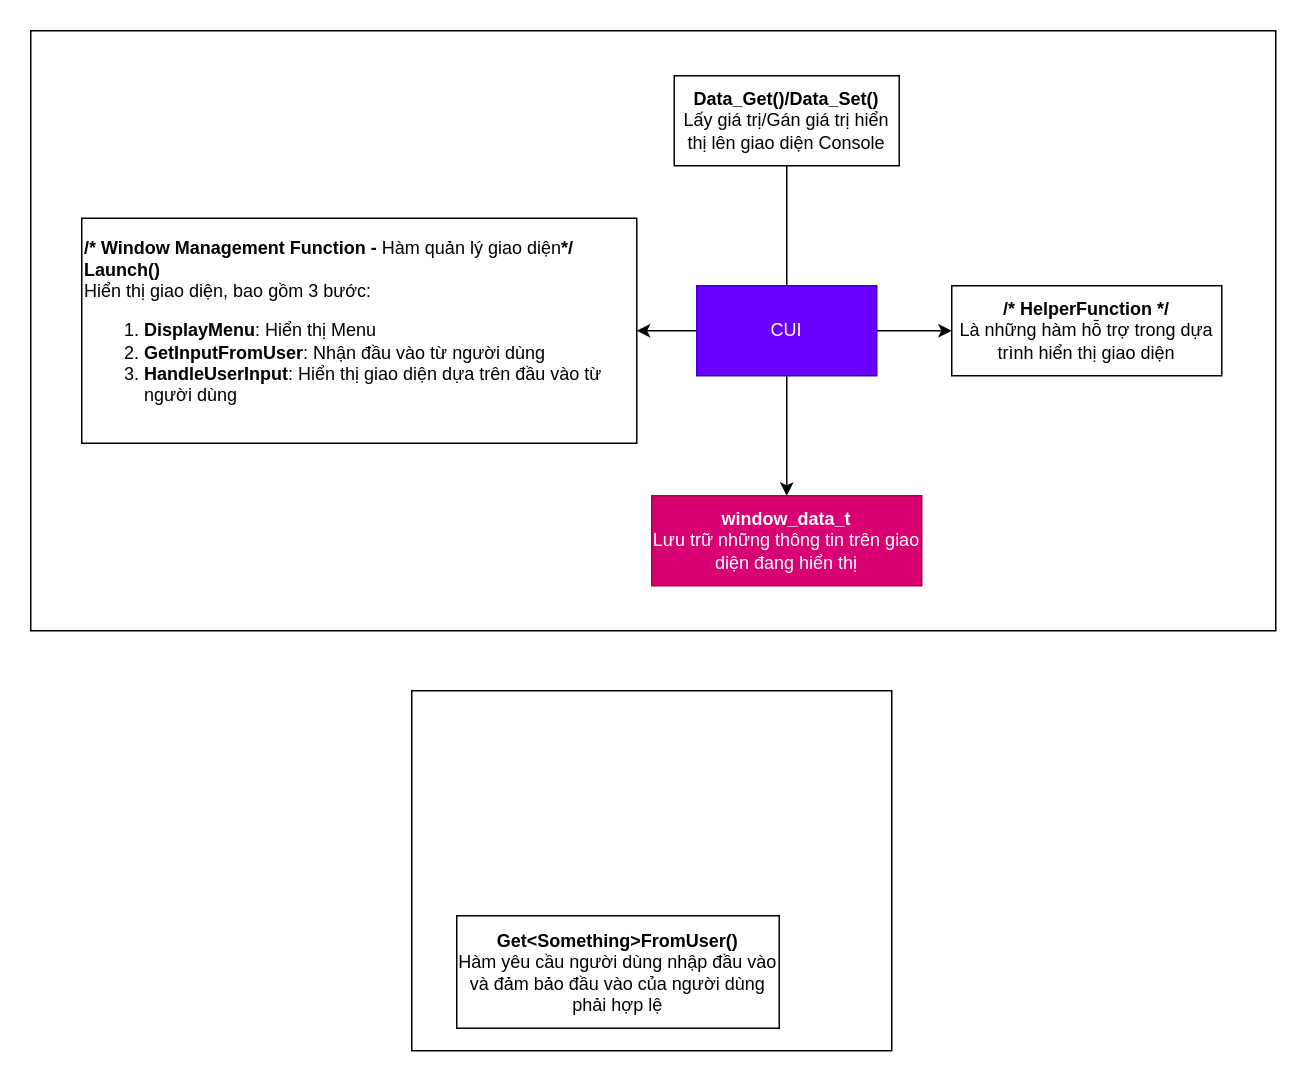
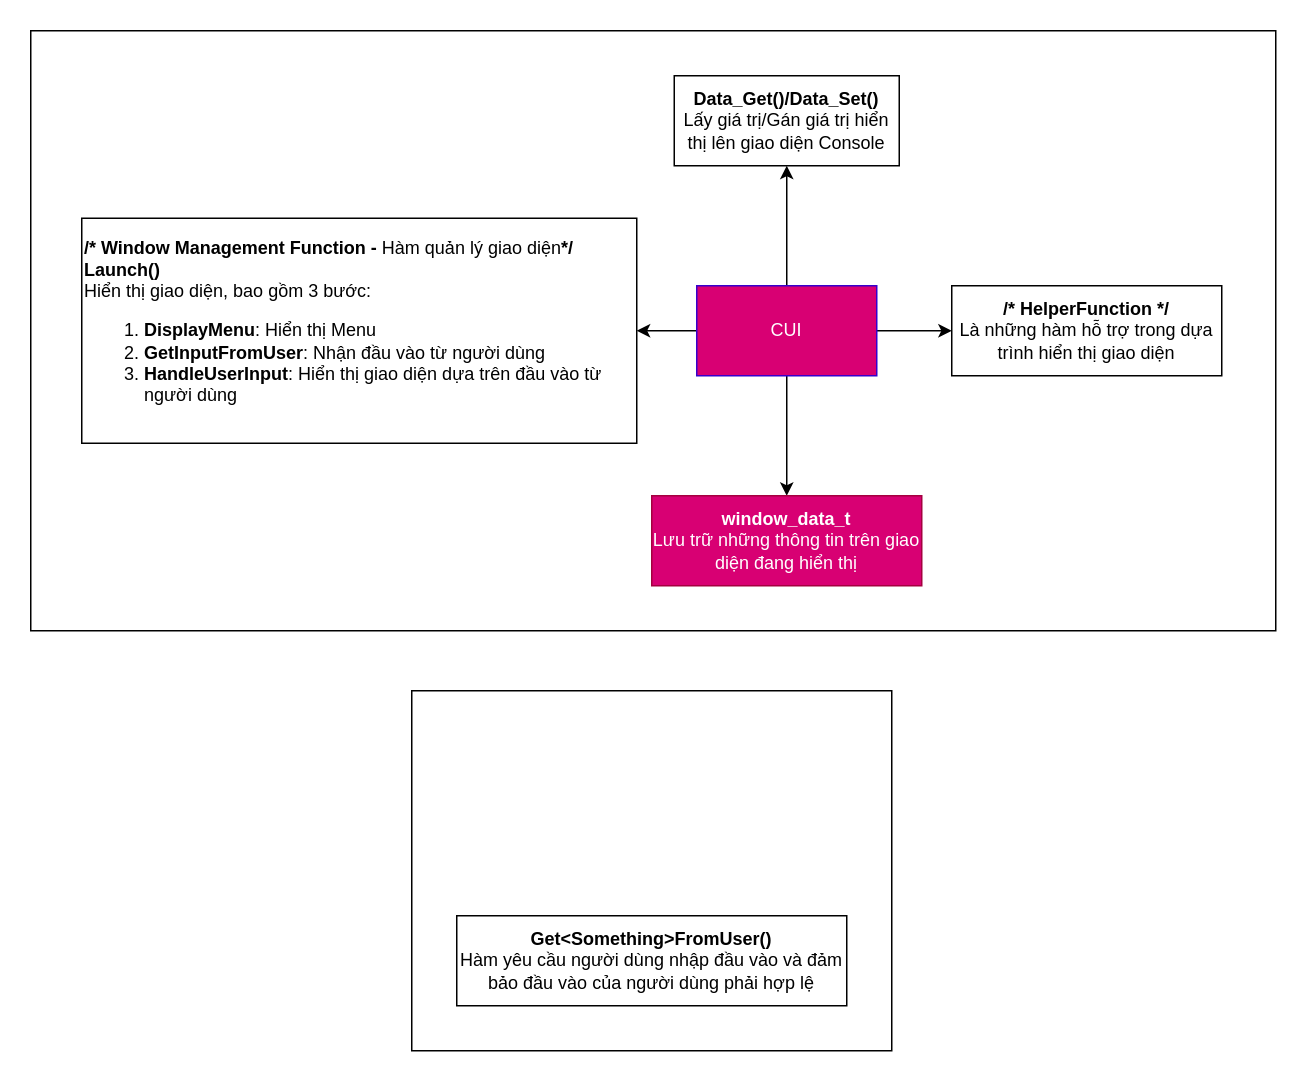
(787, 172) -> (787, 177)
(787, 331) -> (787, 331)
(618, 972) -> (652, 961)
